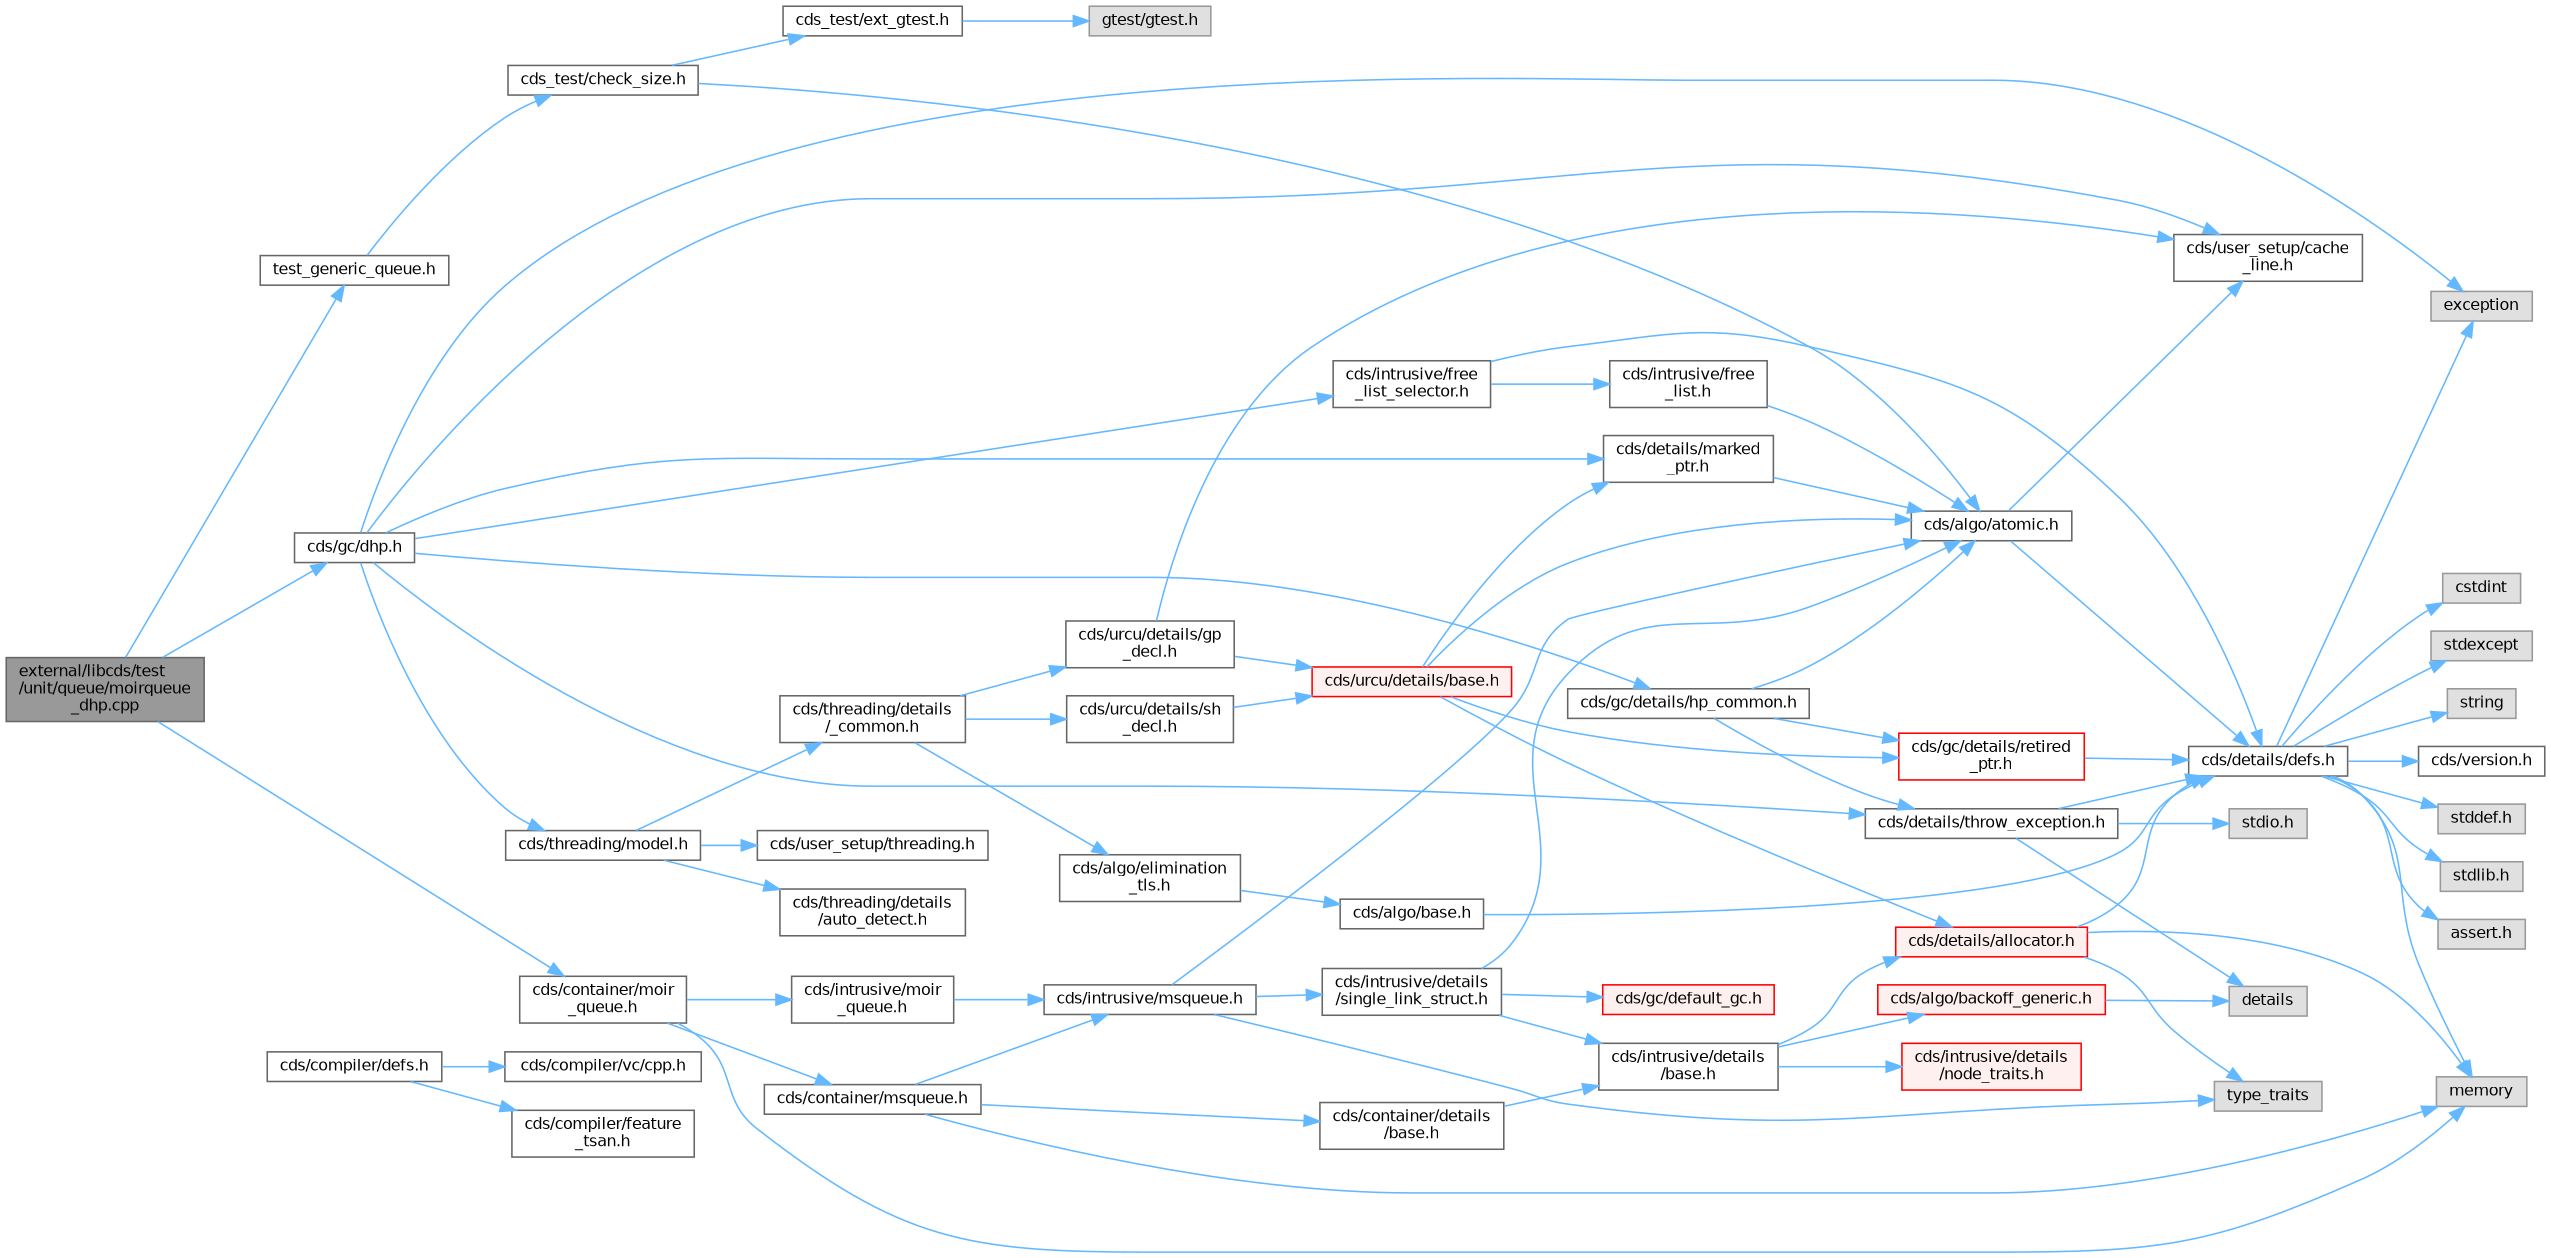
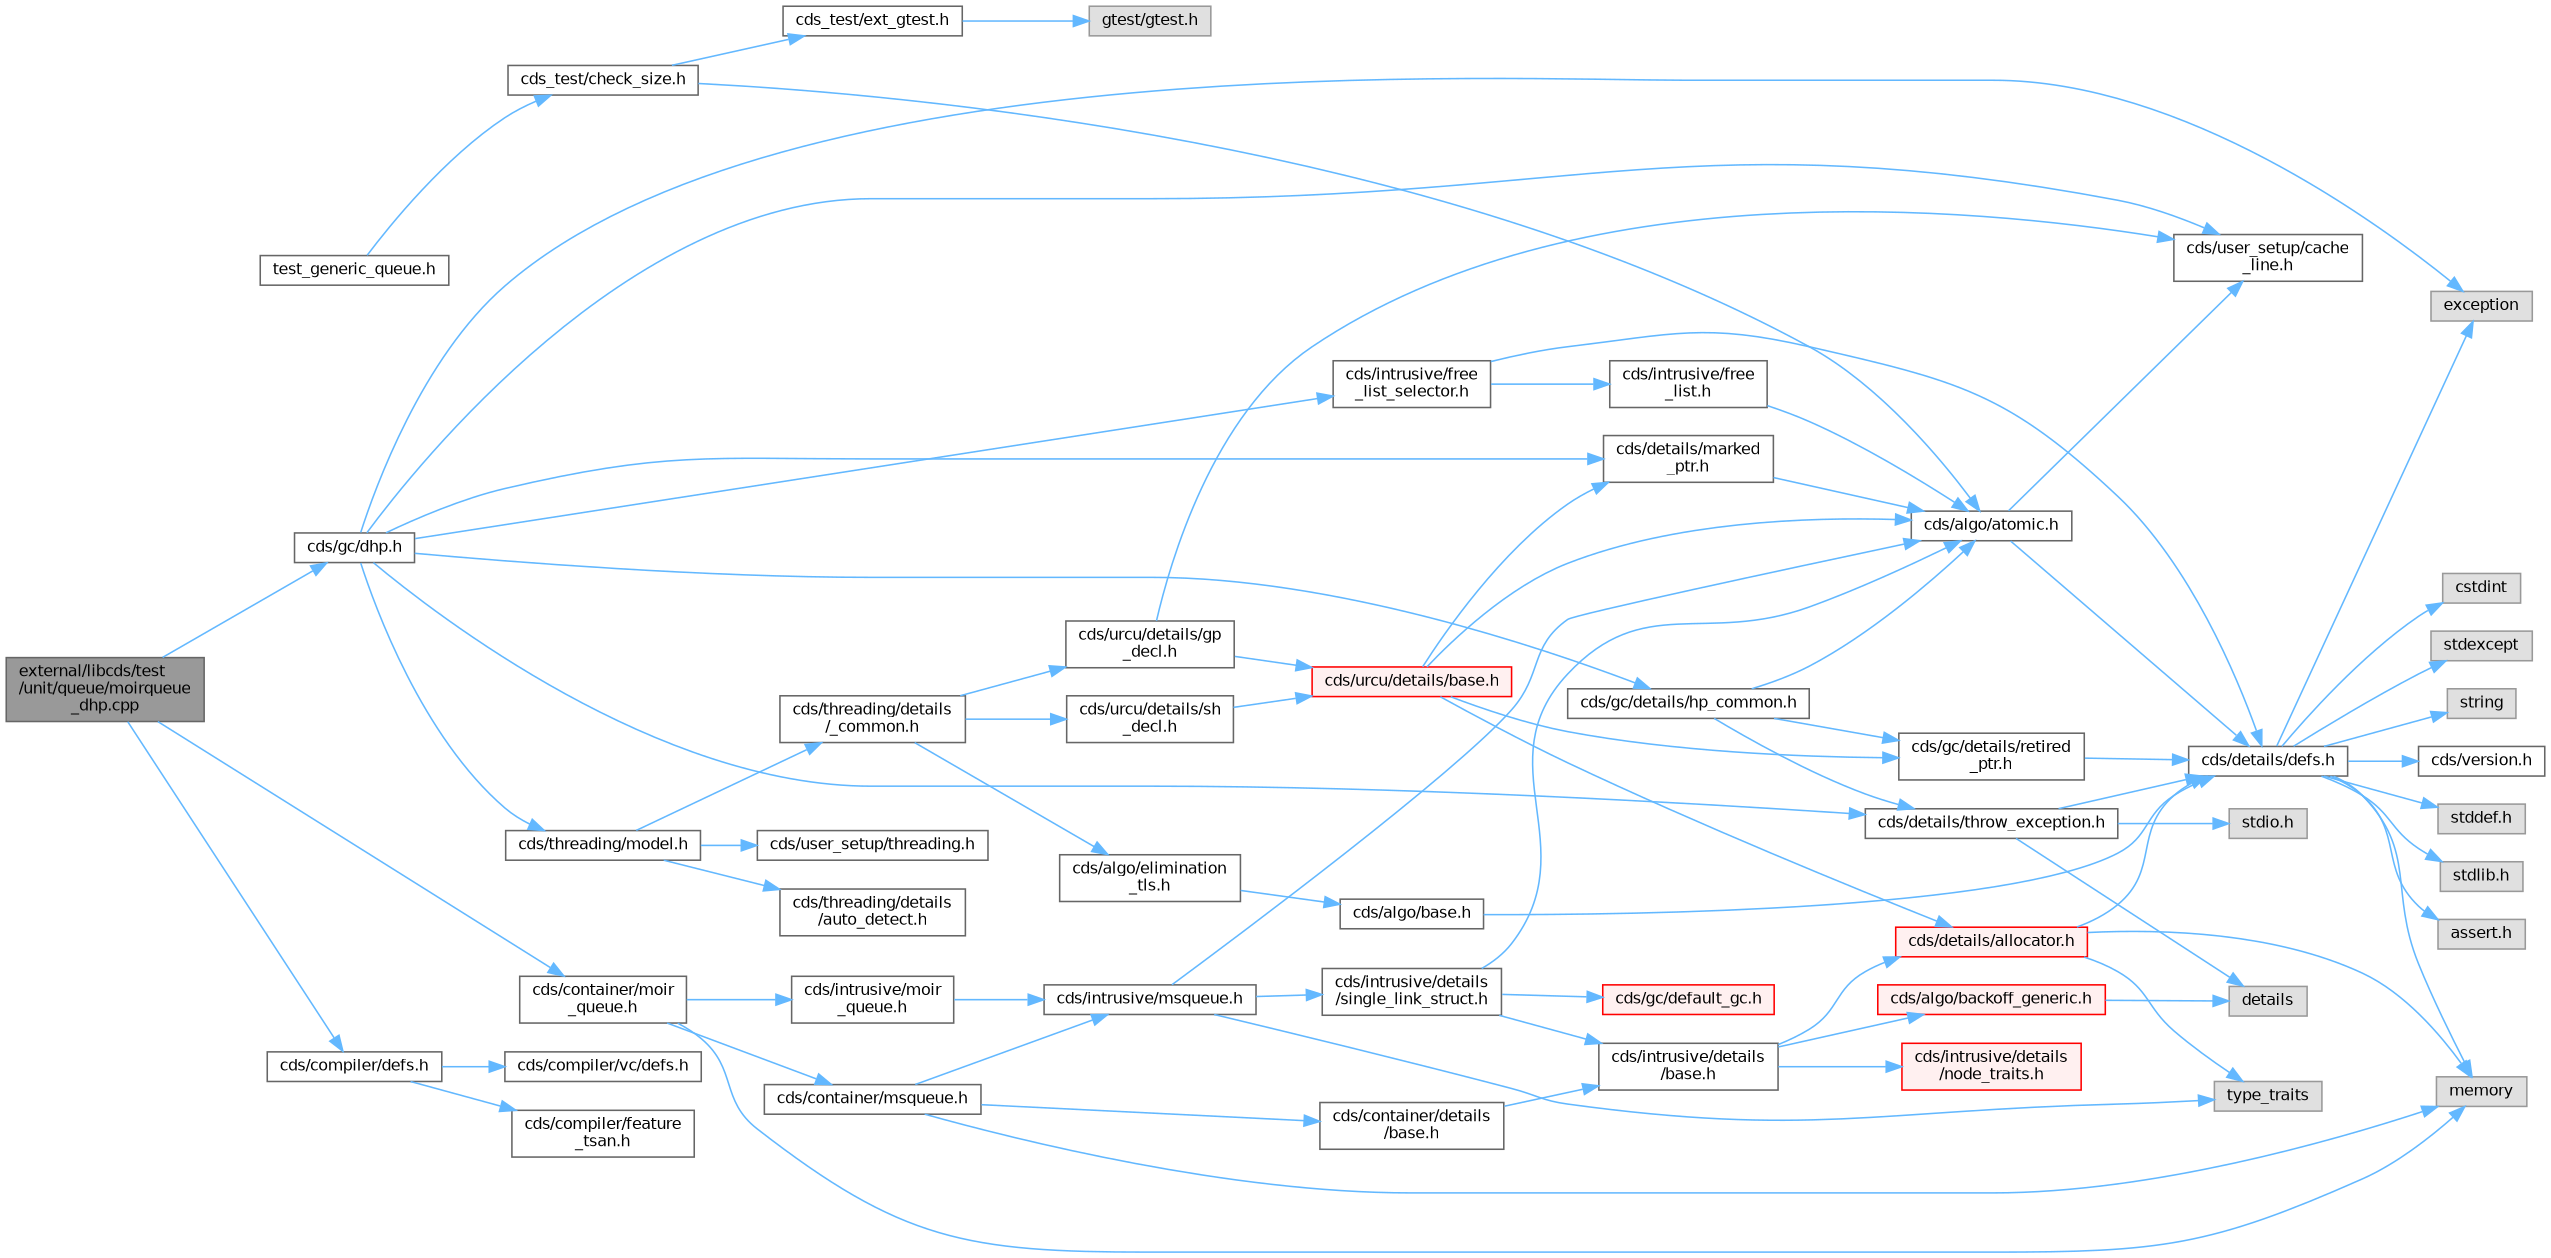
(231, 478) -> (231, 880)
(1992, 757) -> (1992, 757)
(603, 1067) -> (603, 1067)
